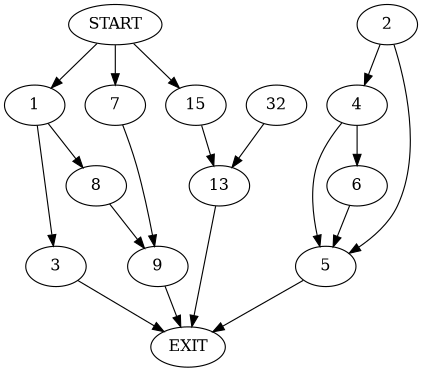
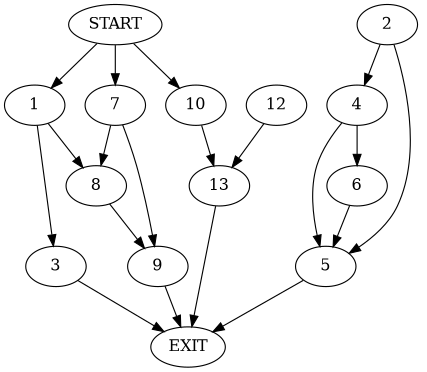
(196, 105) -> (196, 105)
(277, 105) -> (277, 105)
none -> (107, 140)
